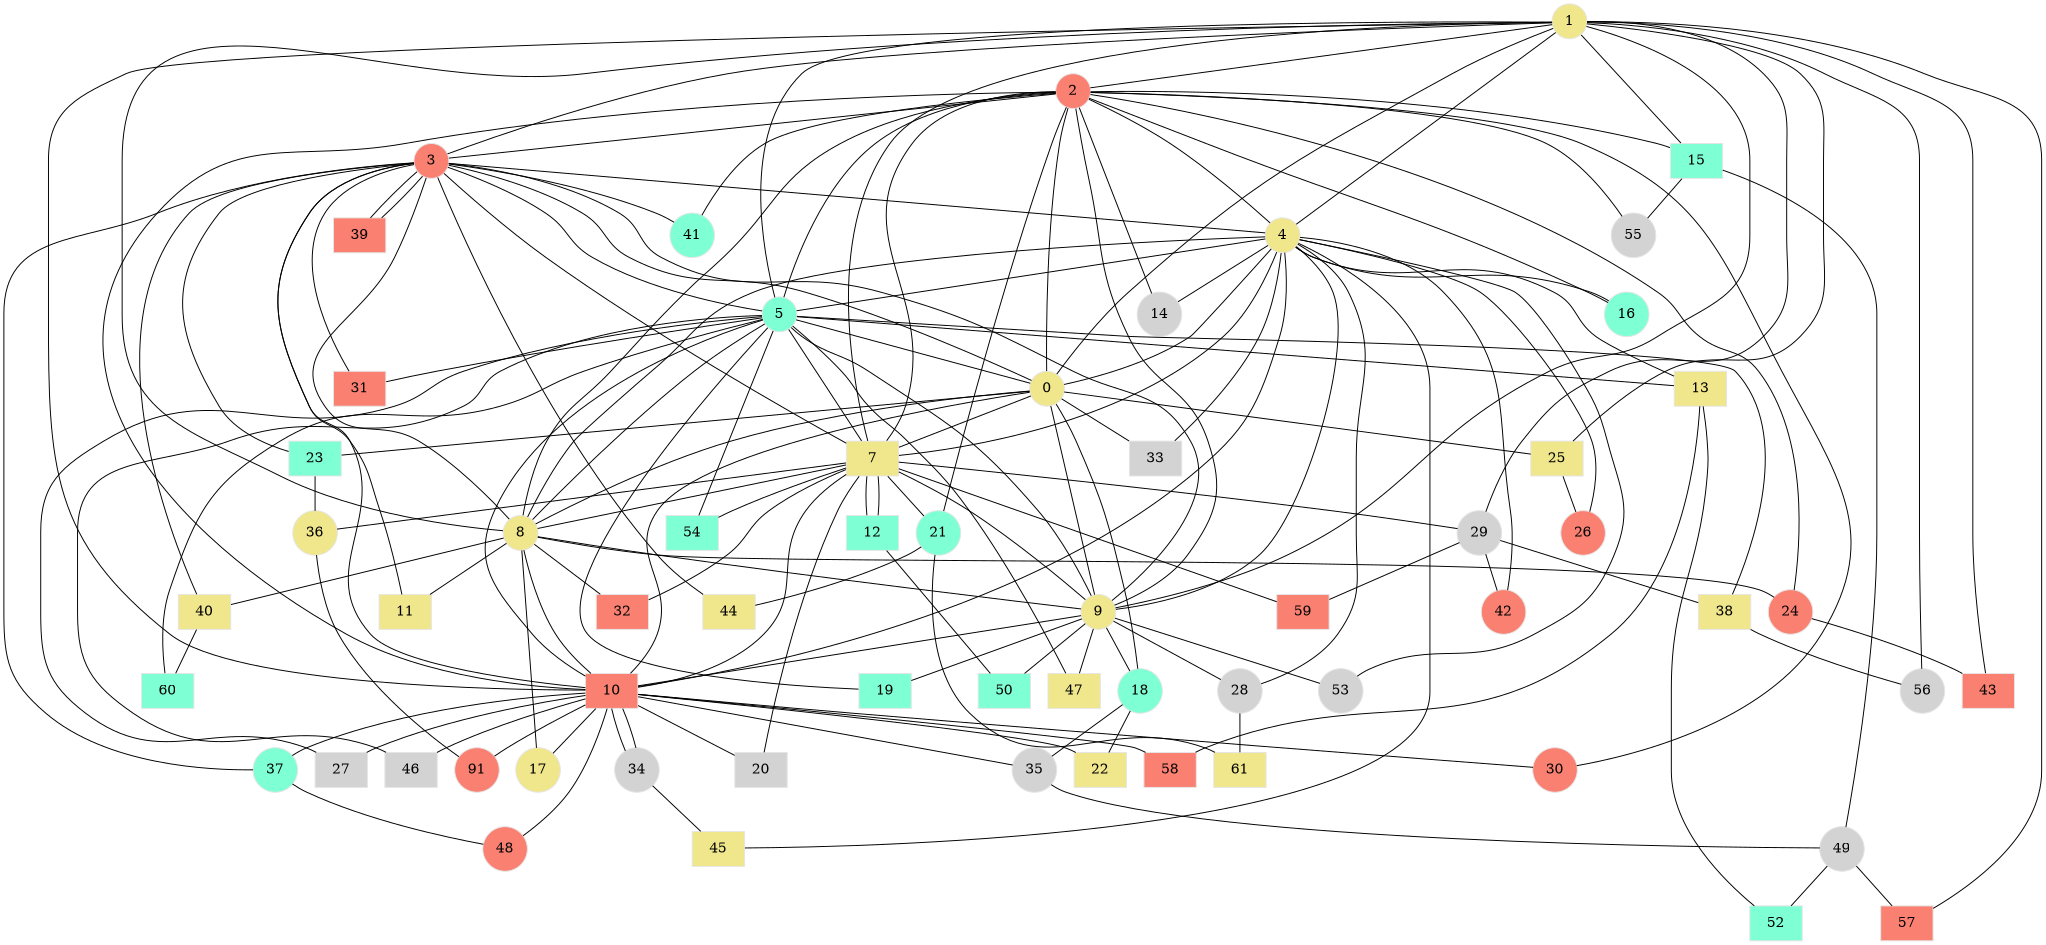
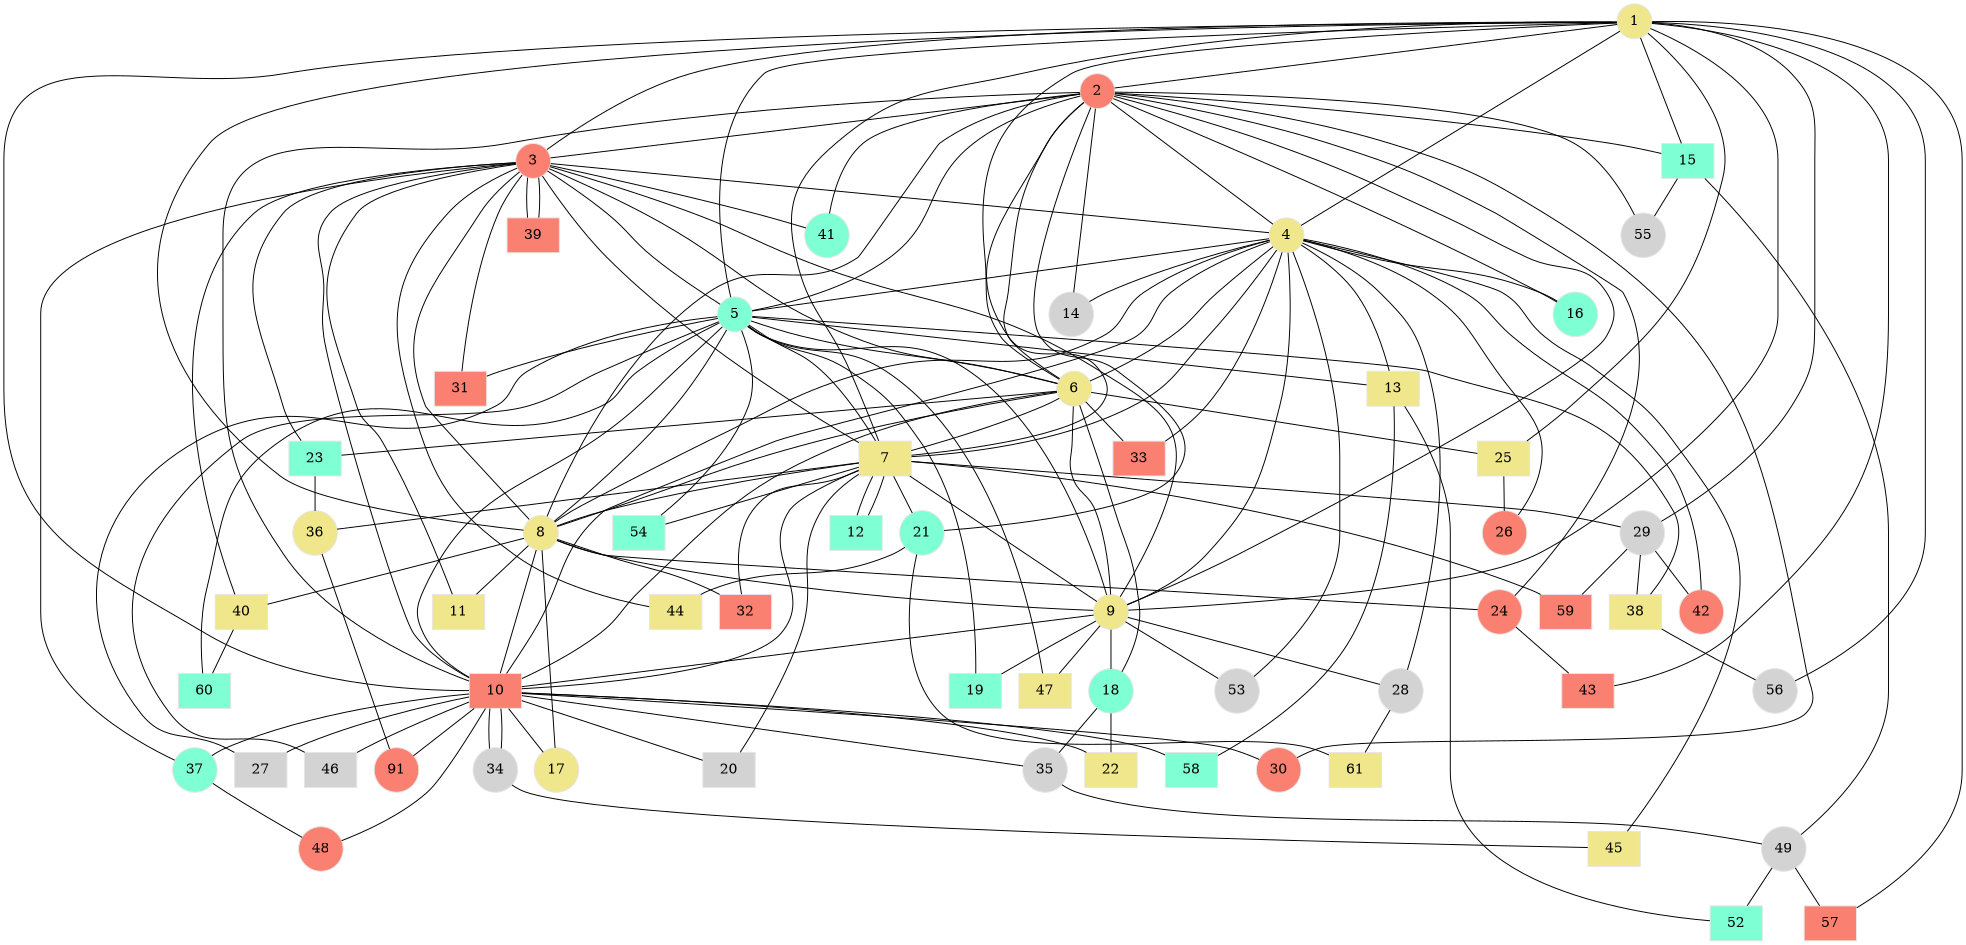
(1047, 389) -> (1074, 389)
(1156, 459) -> (1139, 459)
(1004, 691) -> none
(1170, 770) -> (1191, 770)
